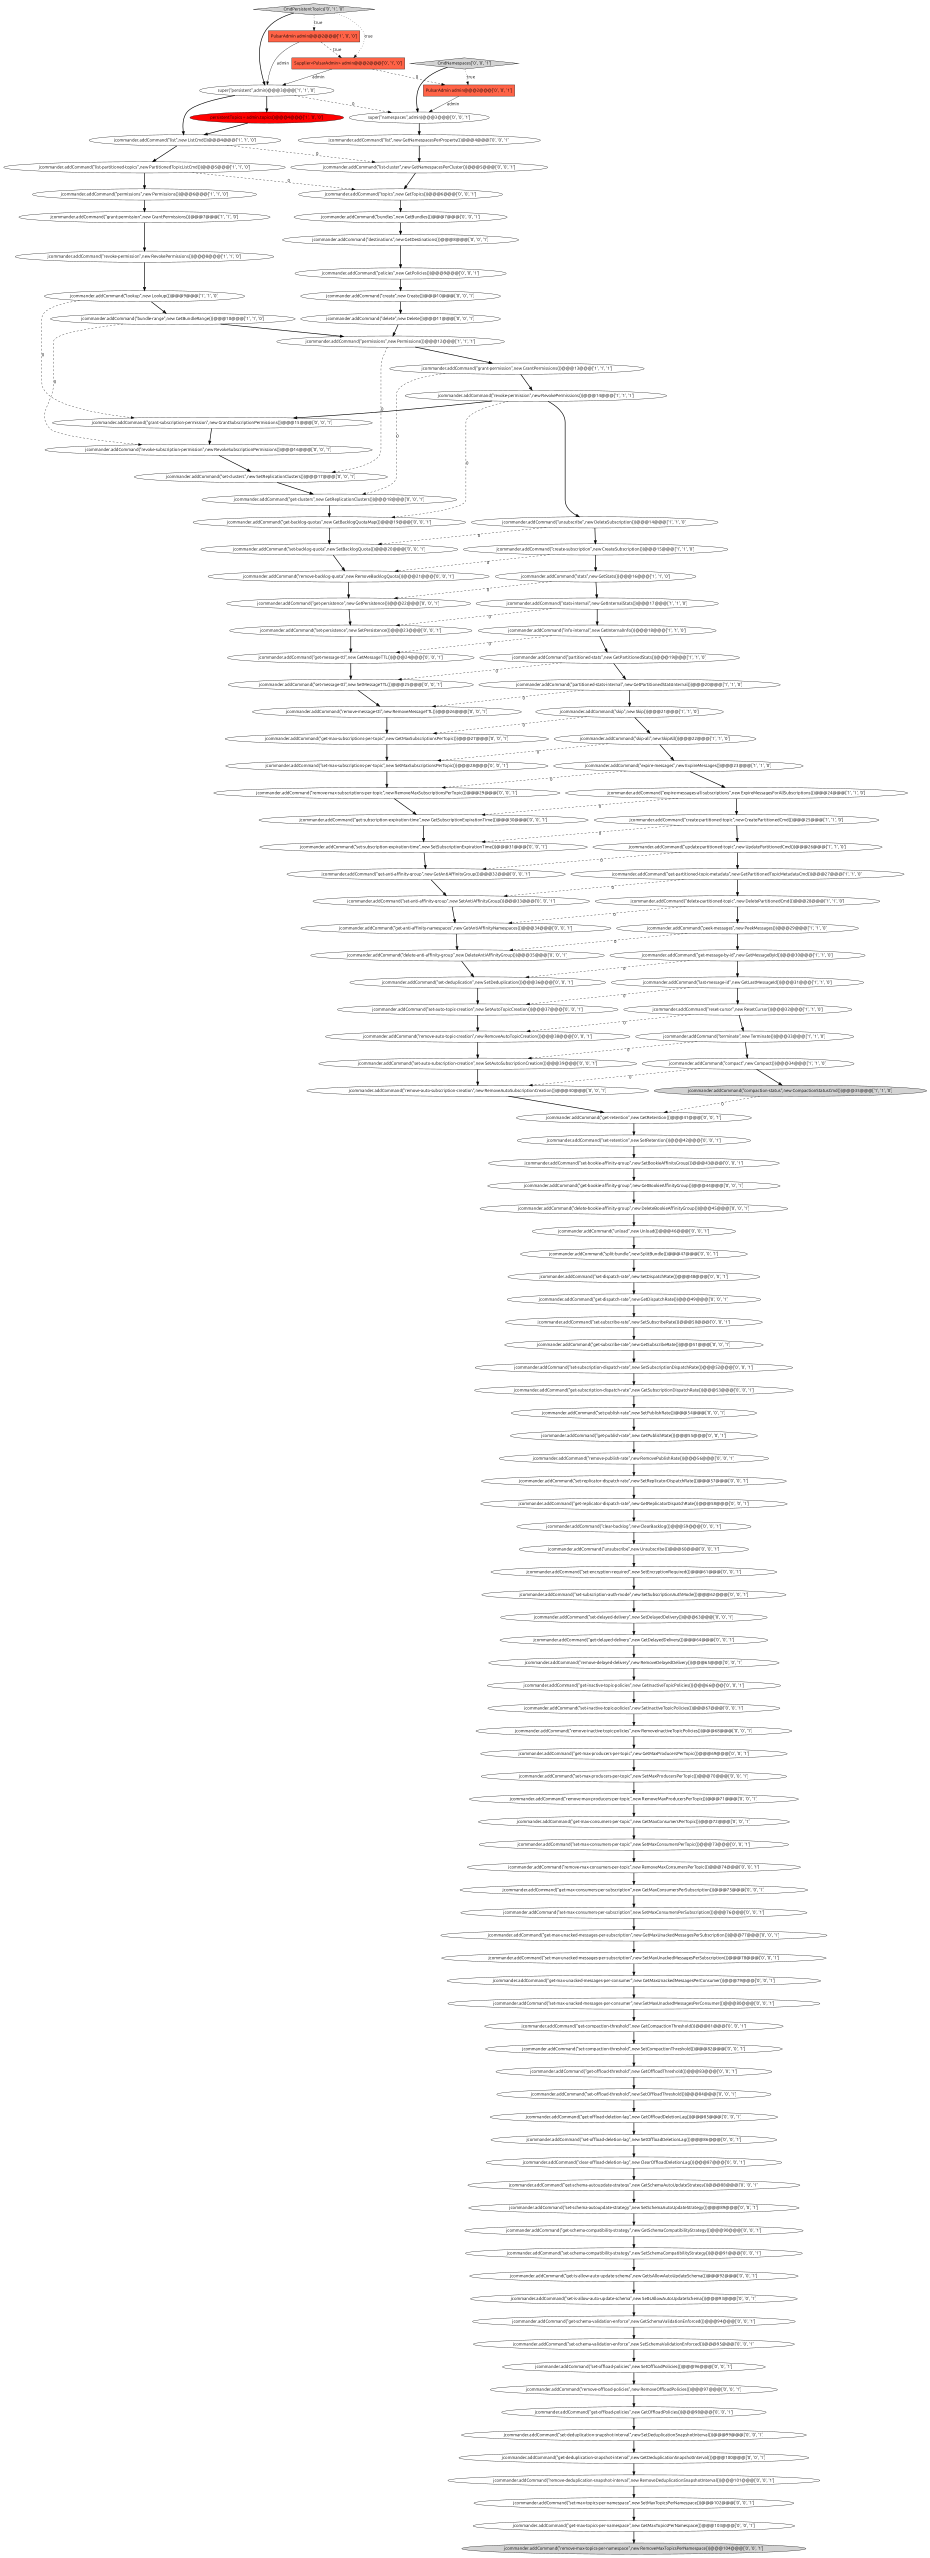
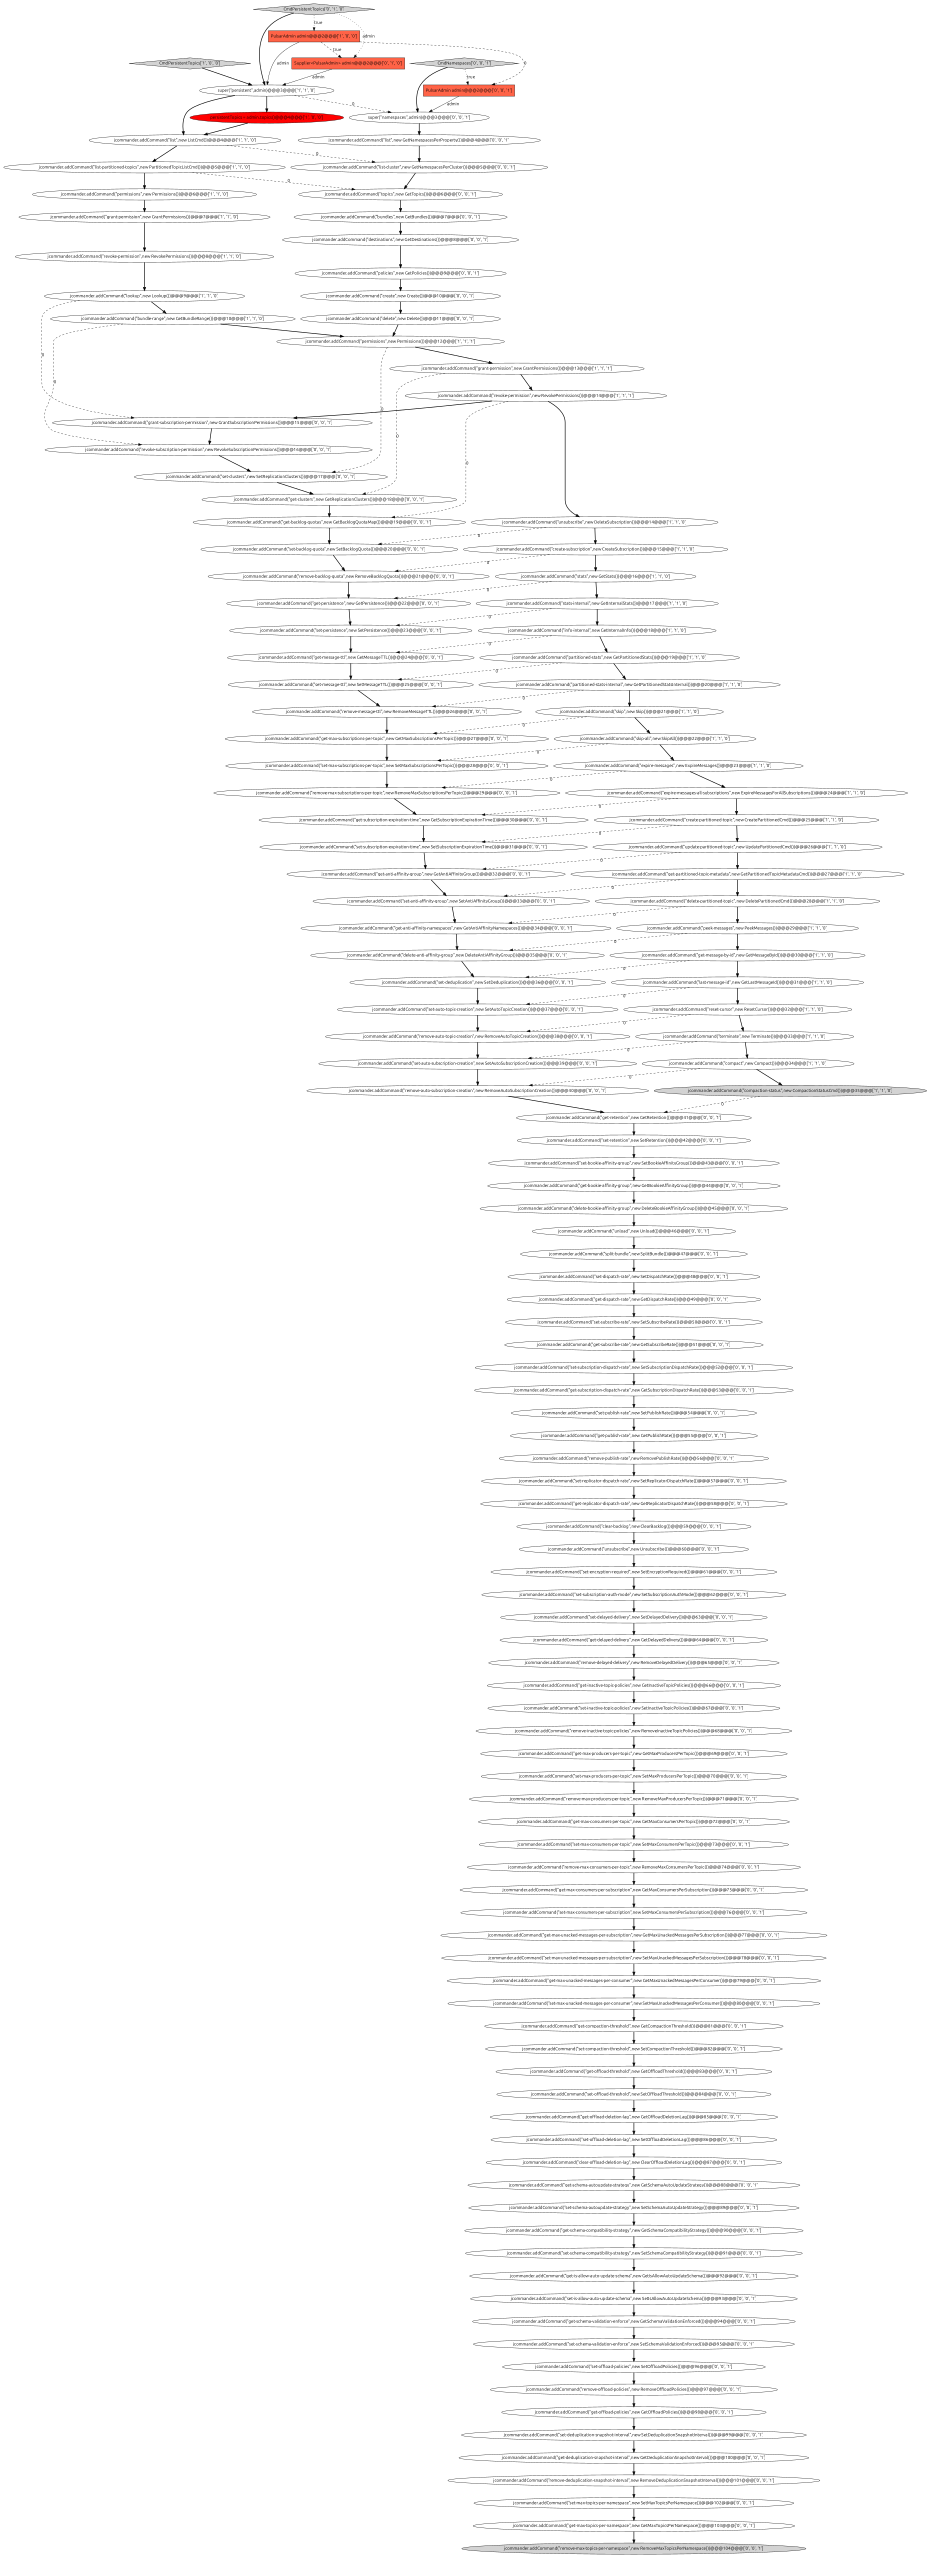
(369, 36) -> (369, 36)
none -> (190, 63)
(407, 77) -> (463, 47)
